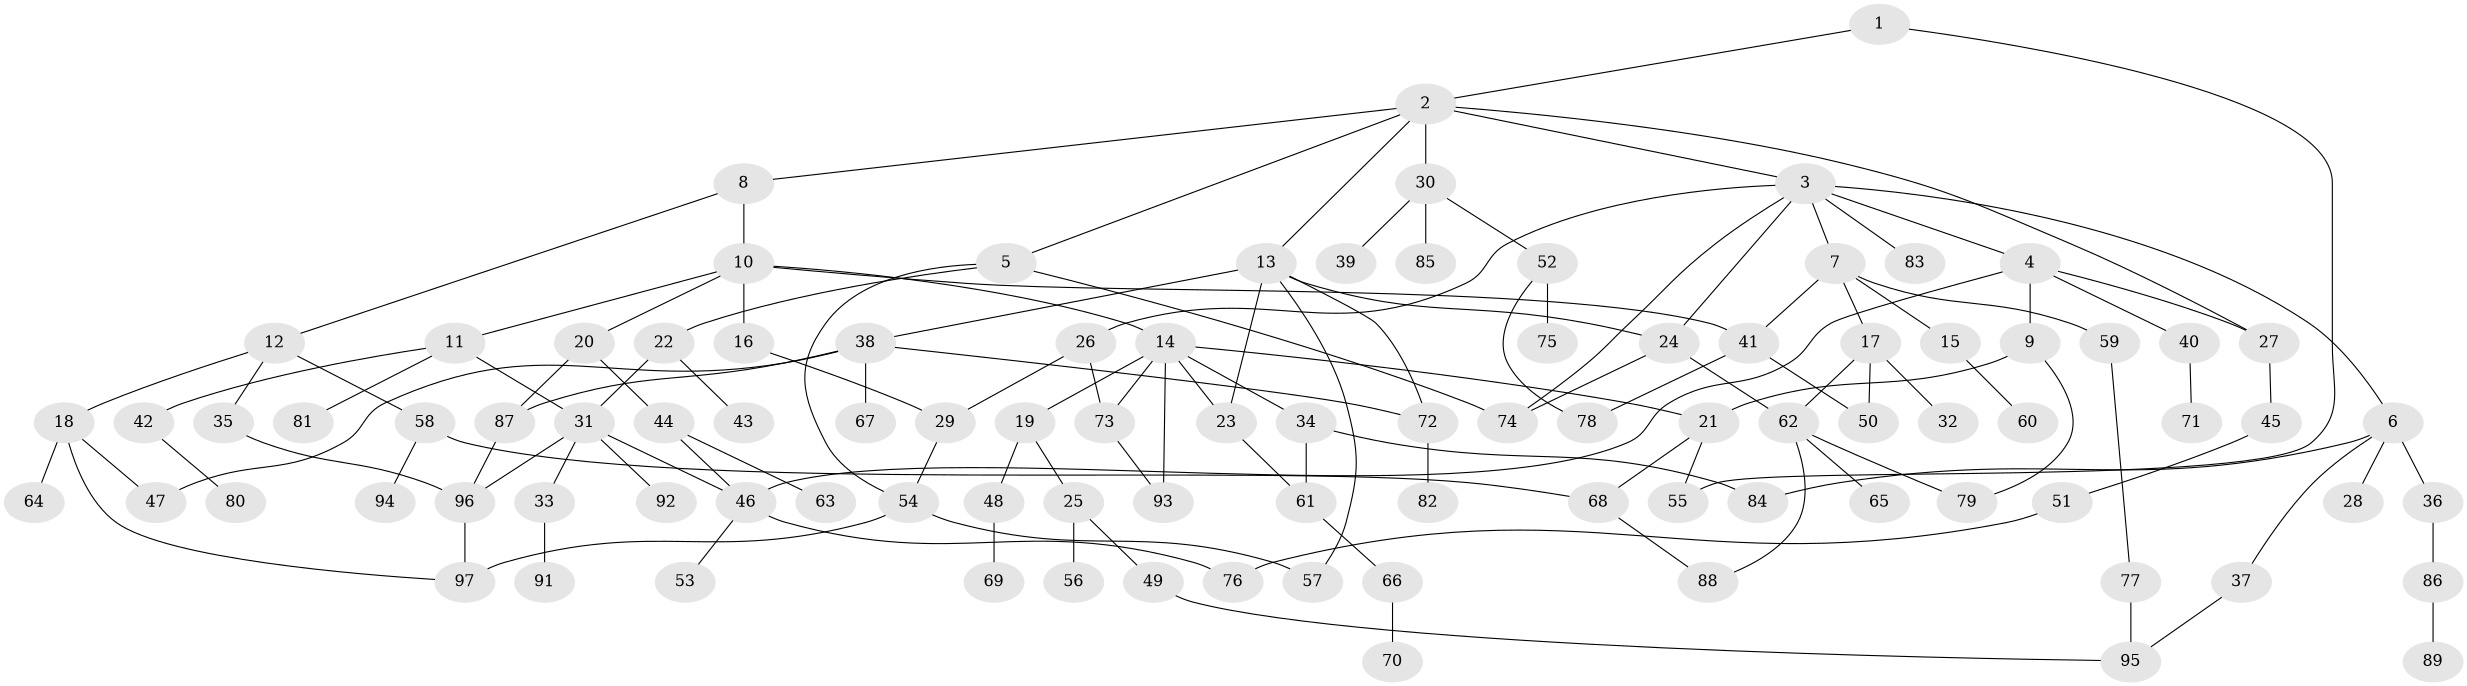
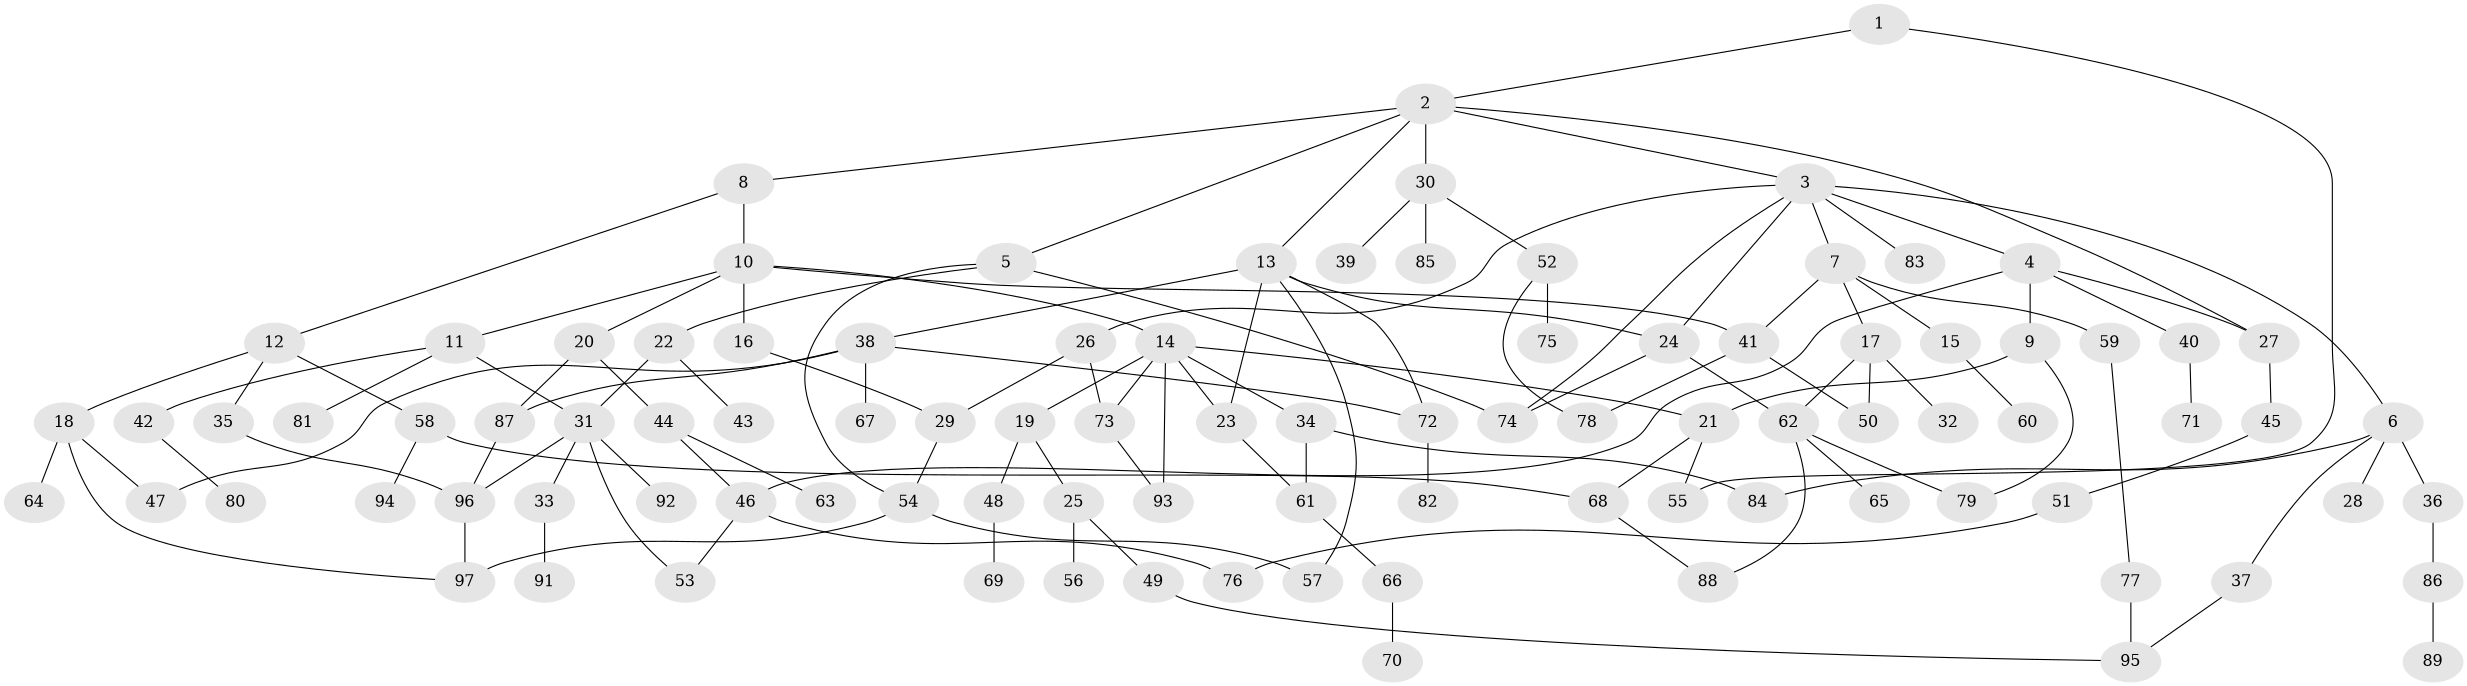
(660, 460) -> (619, 510)
